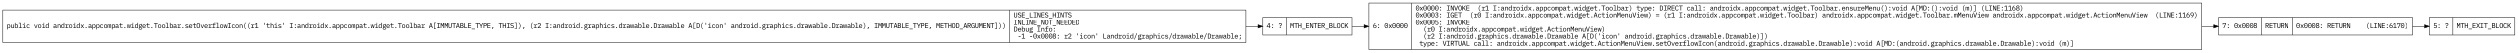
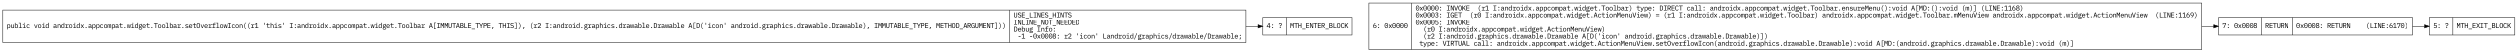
(1358, 26) -> none
